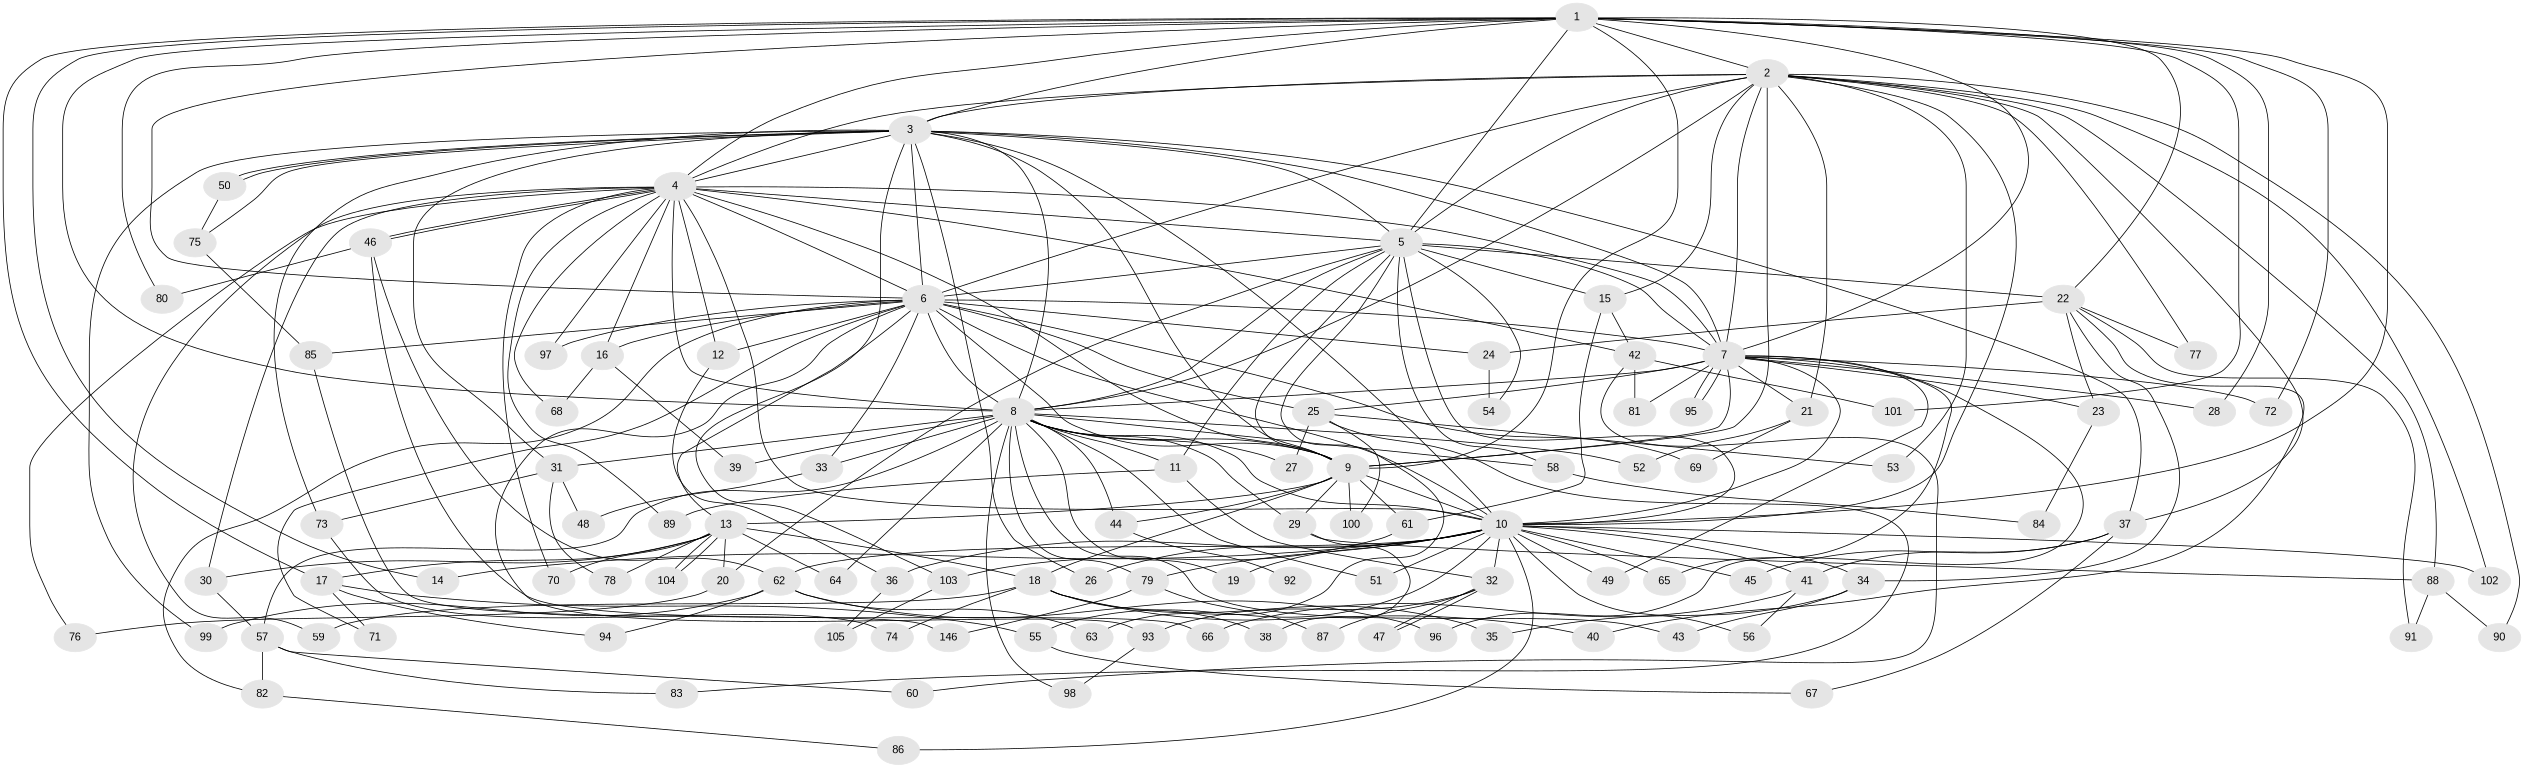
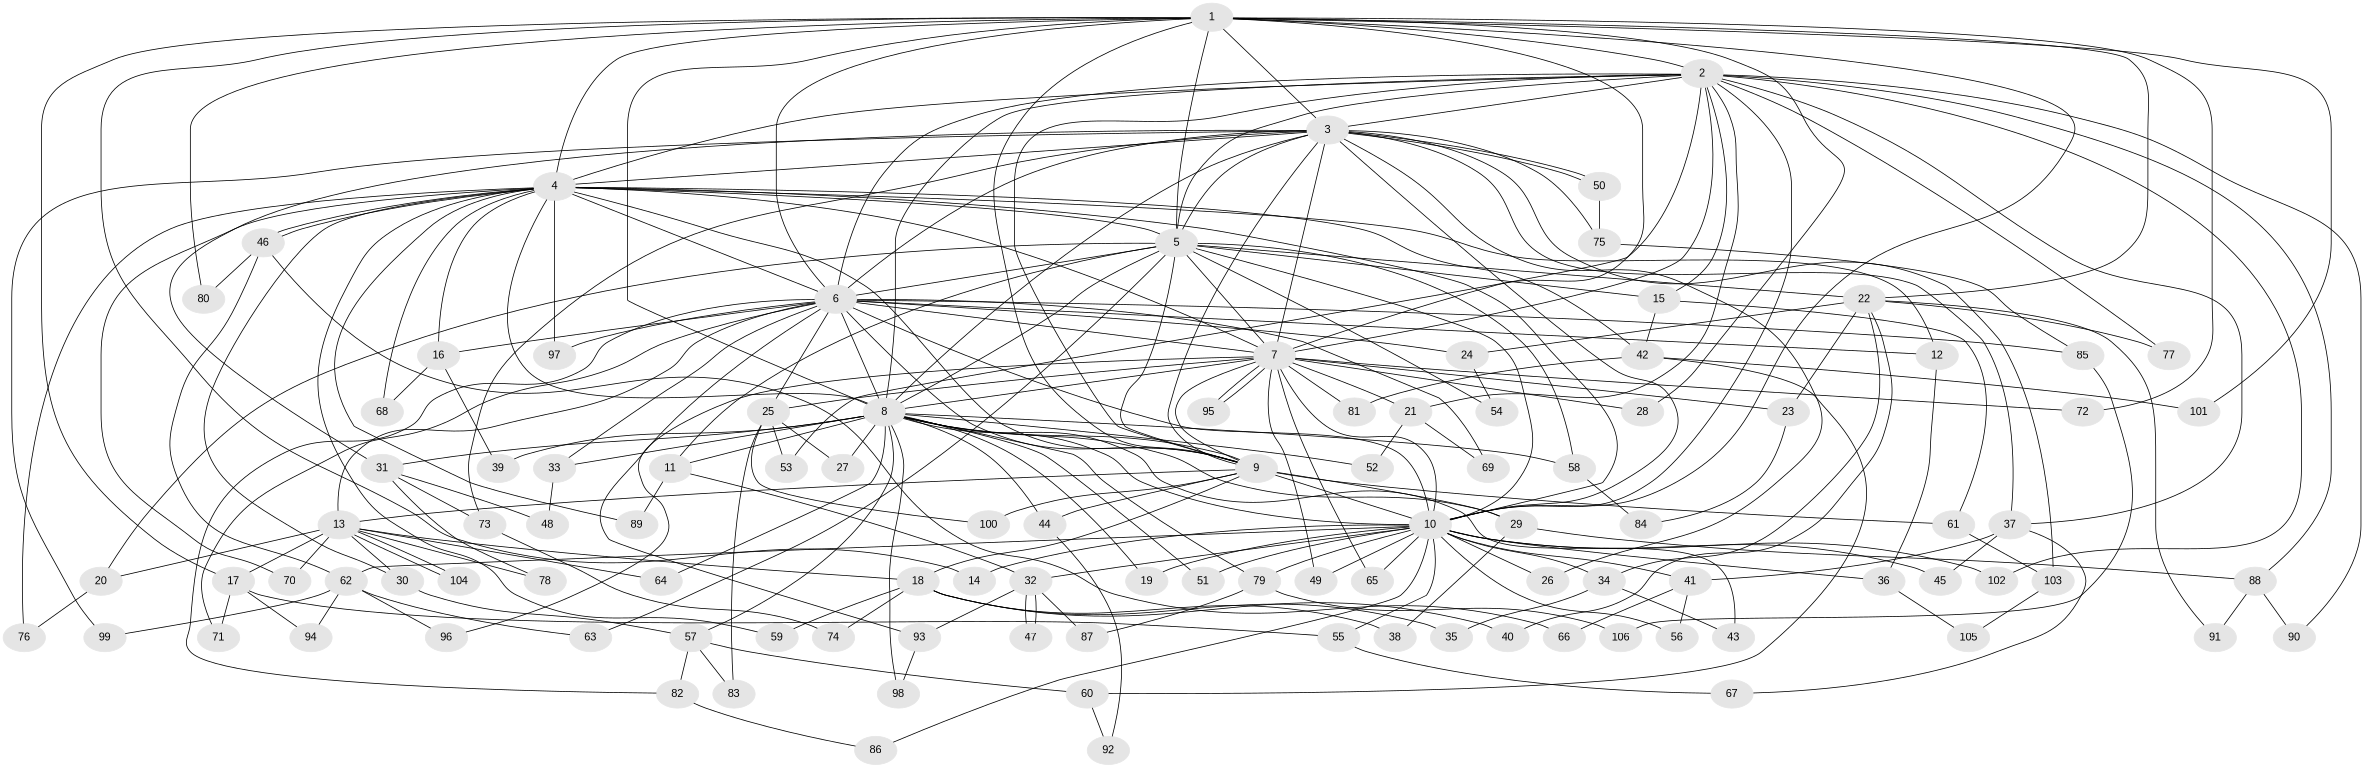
(949, 638) -> (1621, 638)
none -> (1098, 722)
